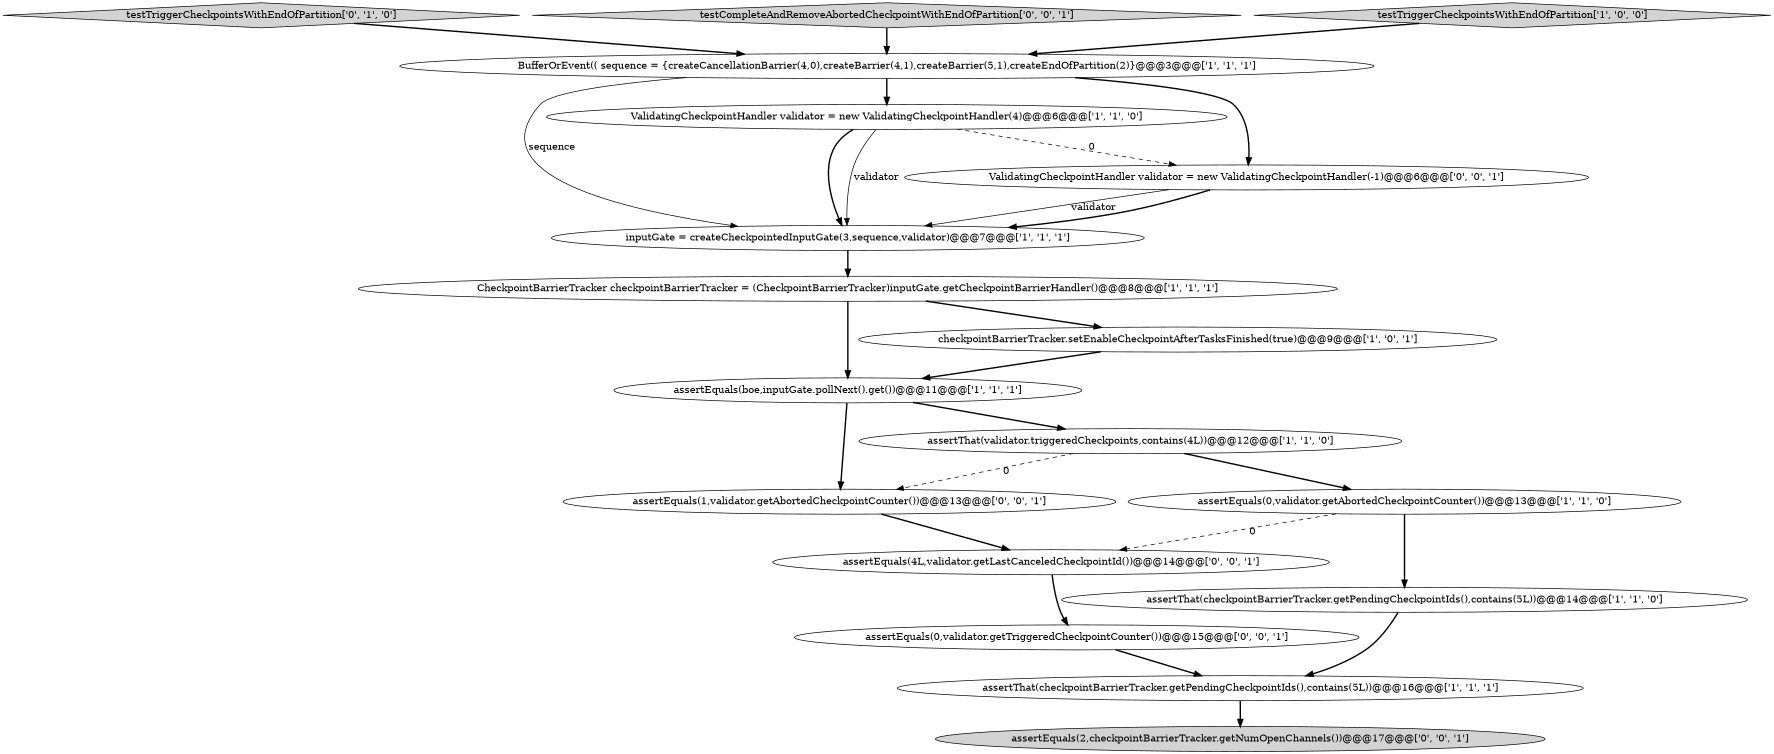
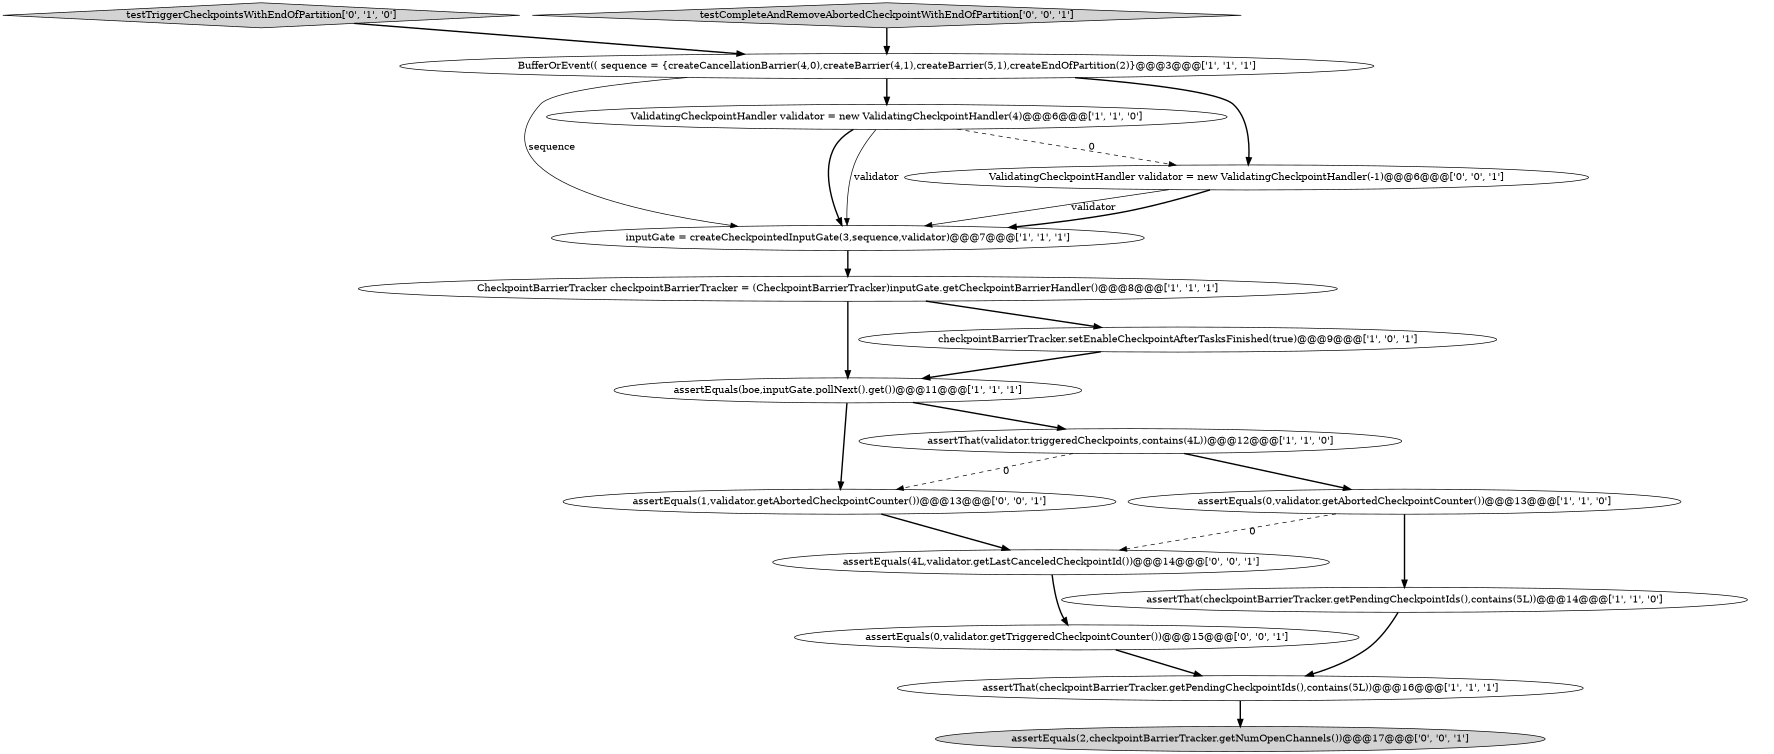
(1512, 15) -> none
